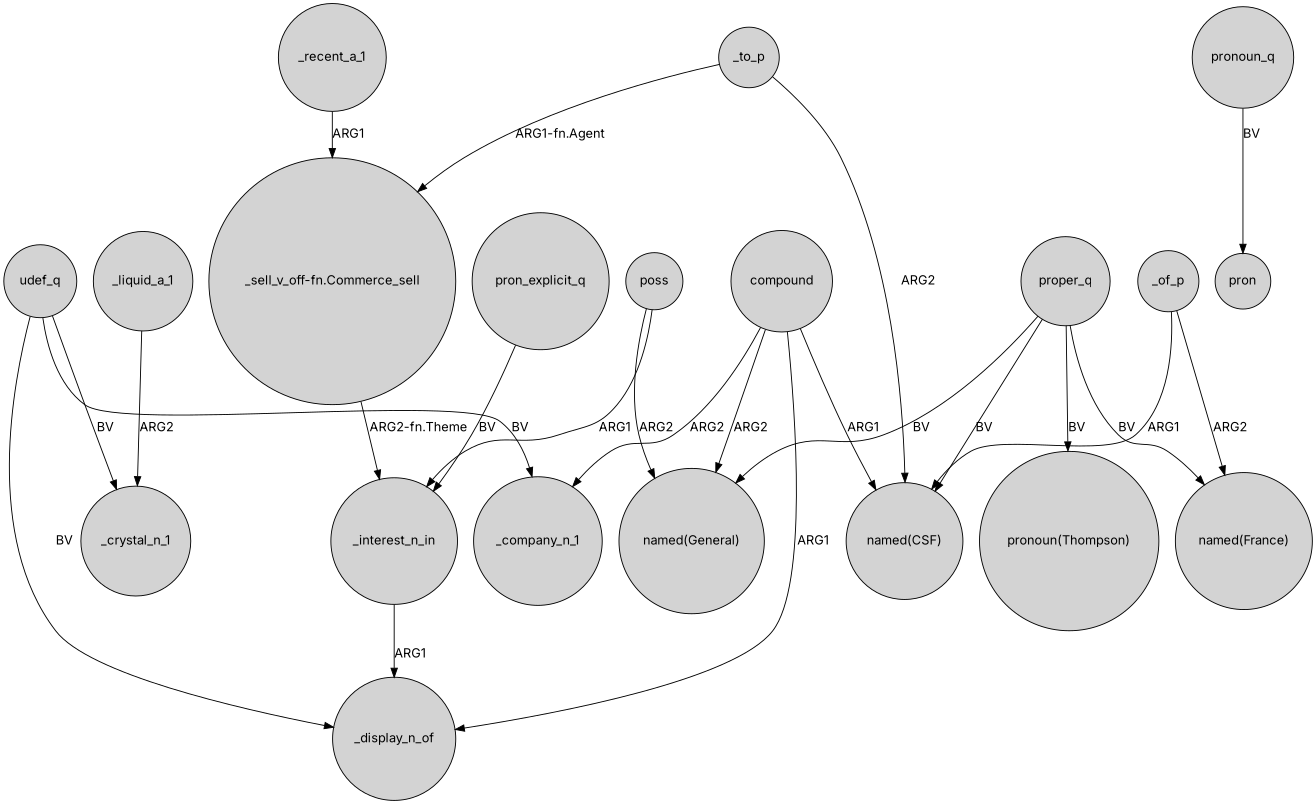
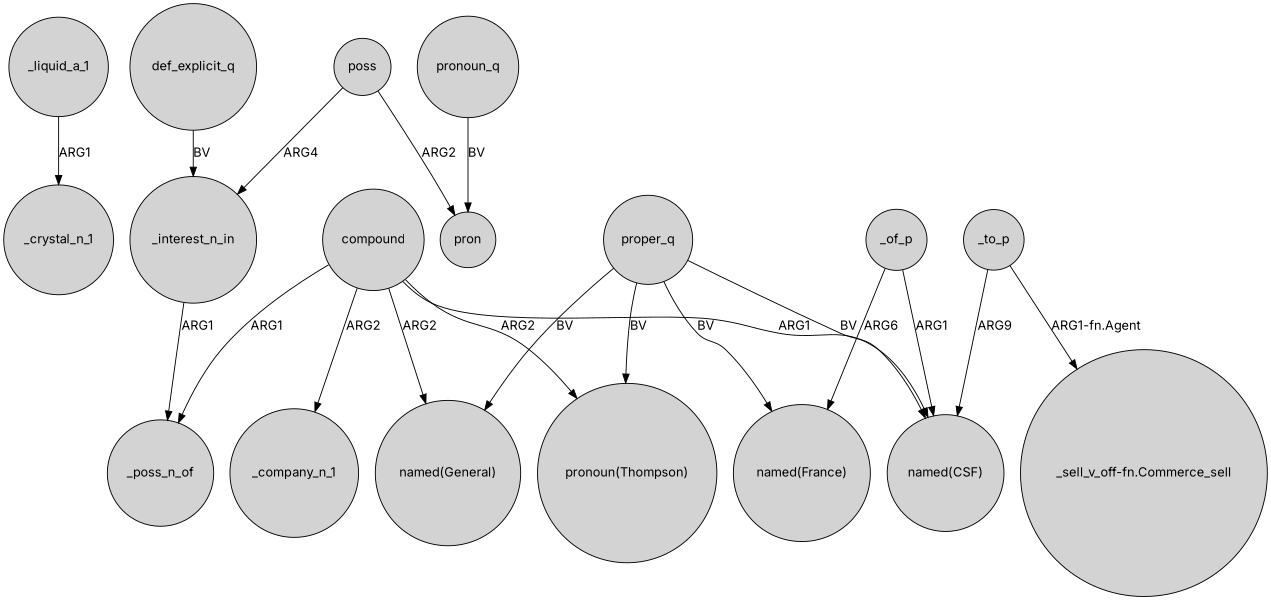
(332, 57) -> none
(40, 281) -> none
(541, 281) -> (193, 67)
(918, 281) -> (995, 326)
none -> (492, 329)
(635, 390) -> (415, 148)
(157, 428) -> (75, 153)
(615, 428) -> (301, 153)
(1230, 428) -> (881, 326)
(369, 436) -> none
(394, 739) -> (161, 473)
